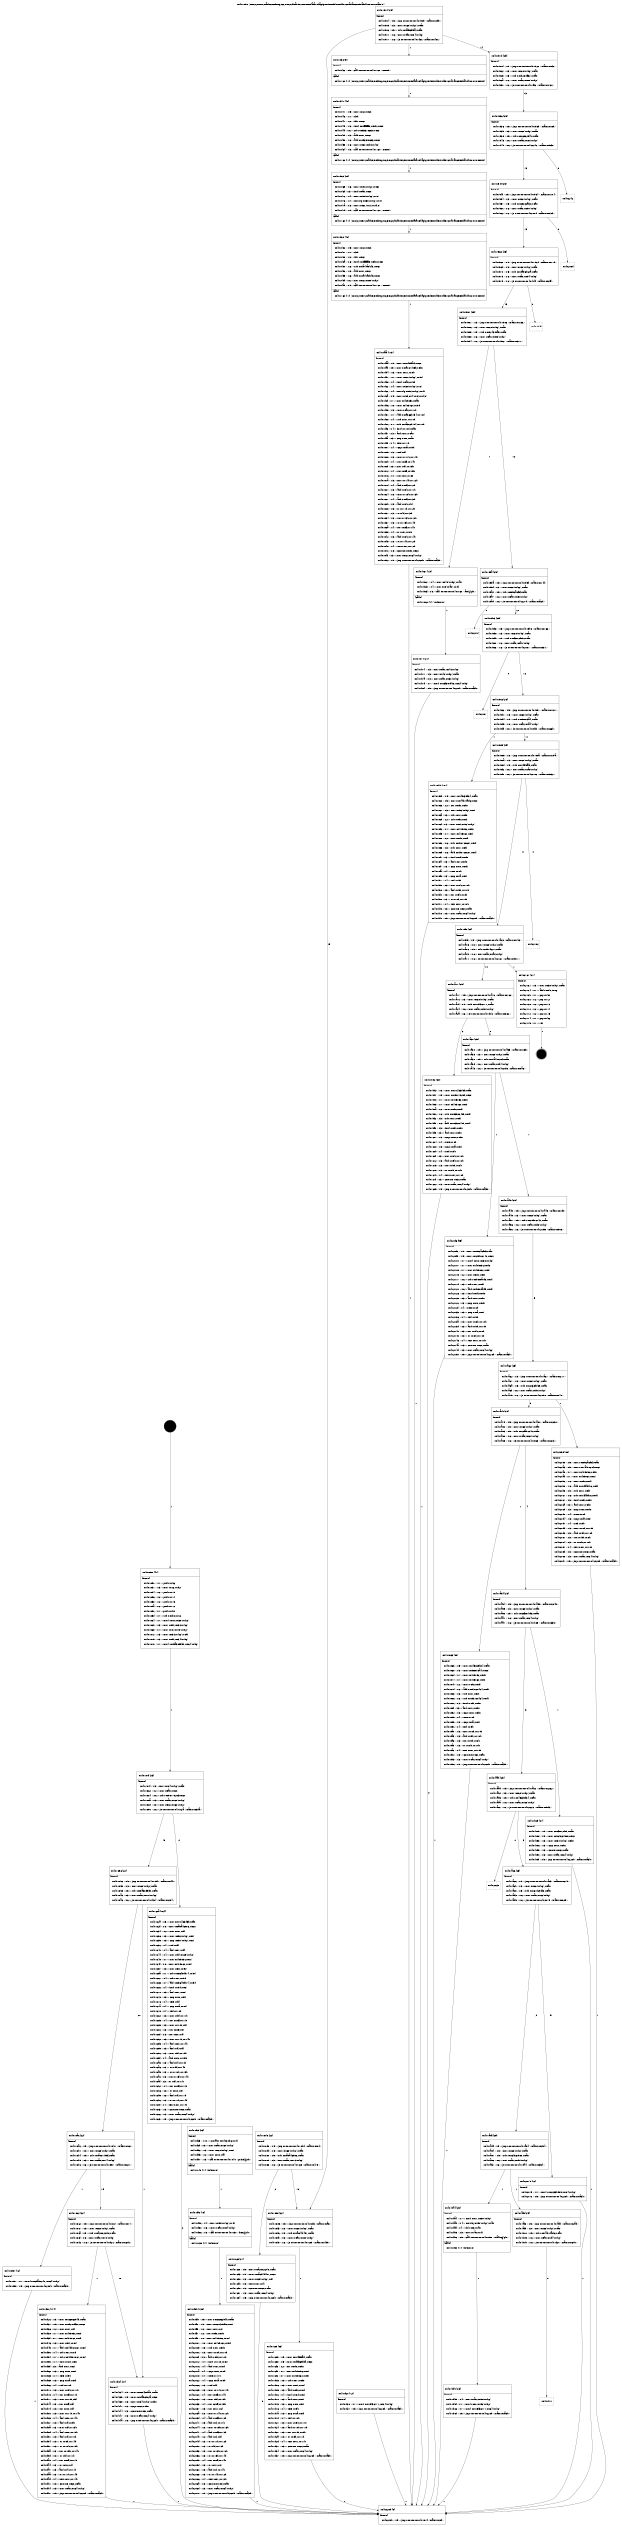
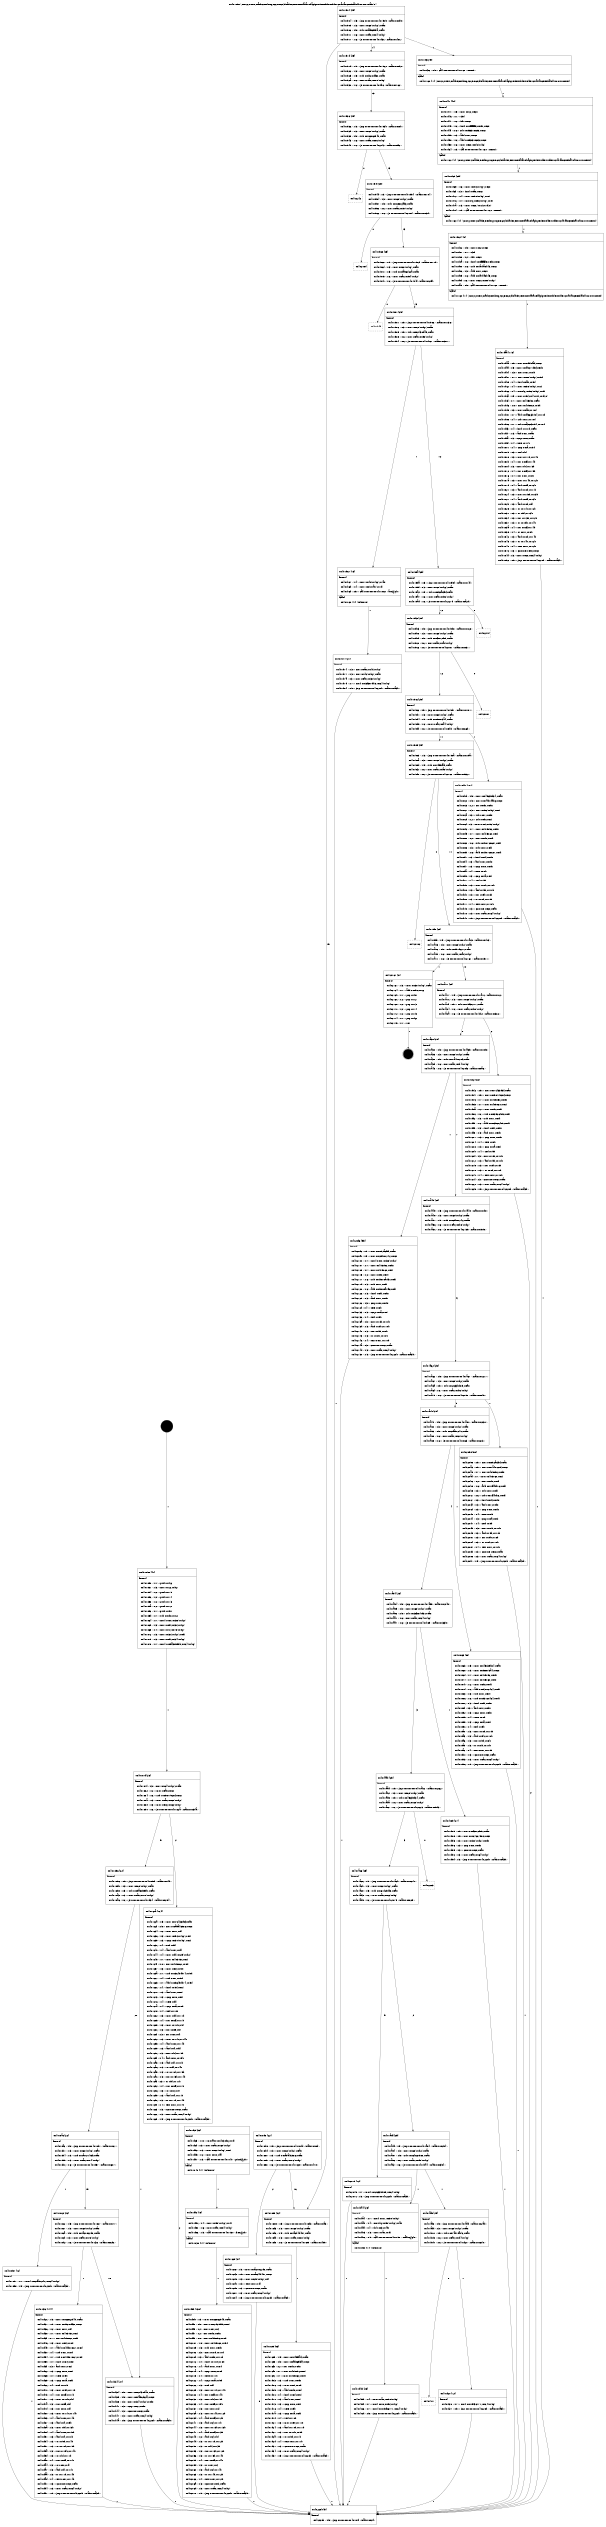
none -> (464, 2317)
